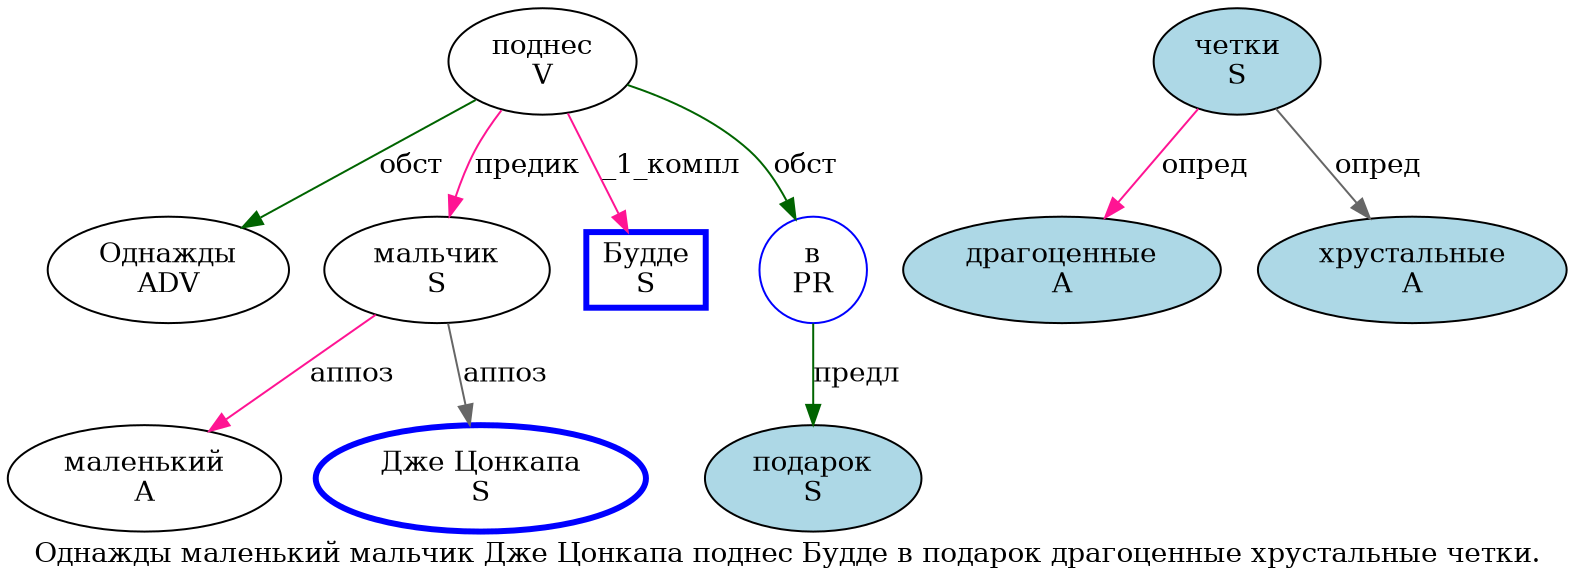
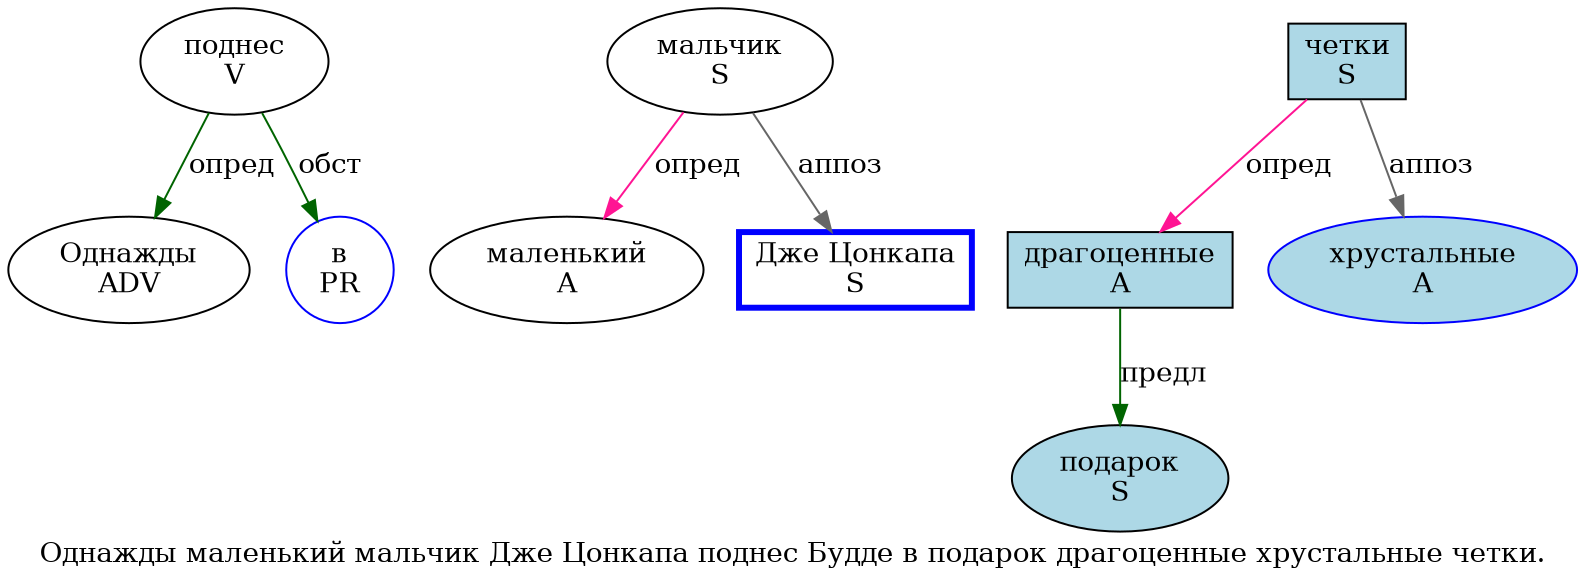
(1237, 61) -> (1347, 61)
(474, 151) -> none
(411, 166) -> (231, 166)
(1377, 166) -> (1432, 166)
(646, 270) -> none
(1062, 270) -> (1120, 270)
(1412, 270) -> (1423, 270)
(813, 364) -> (1120, 356)
(352, 374) -> (697, 166)
(481, 478) -> (855, 270)
